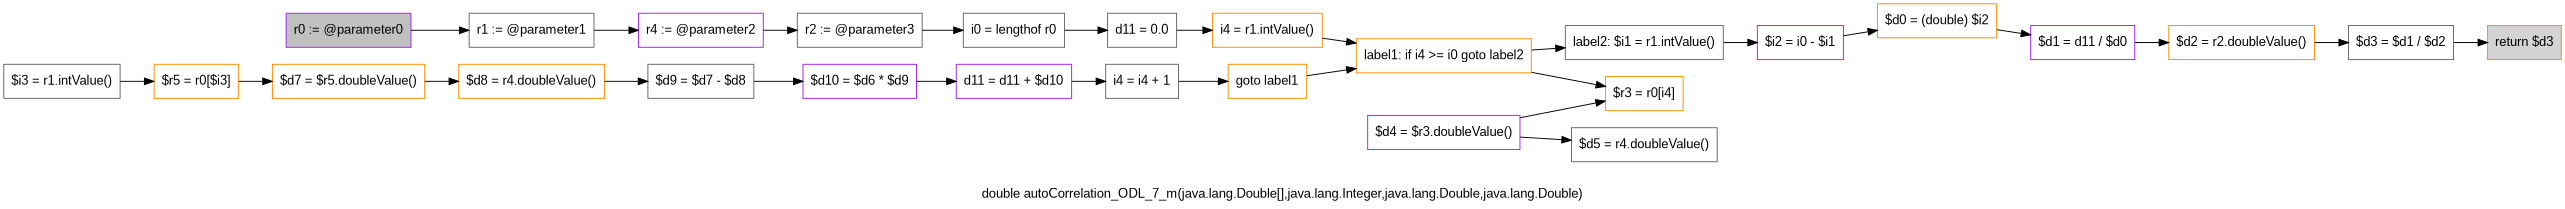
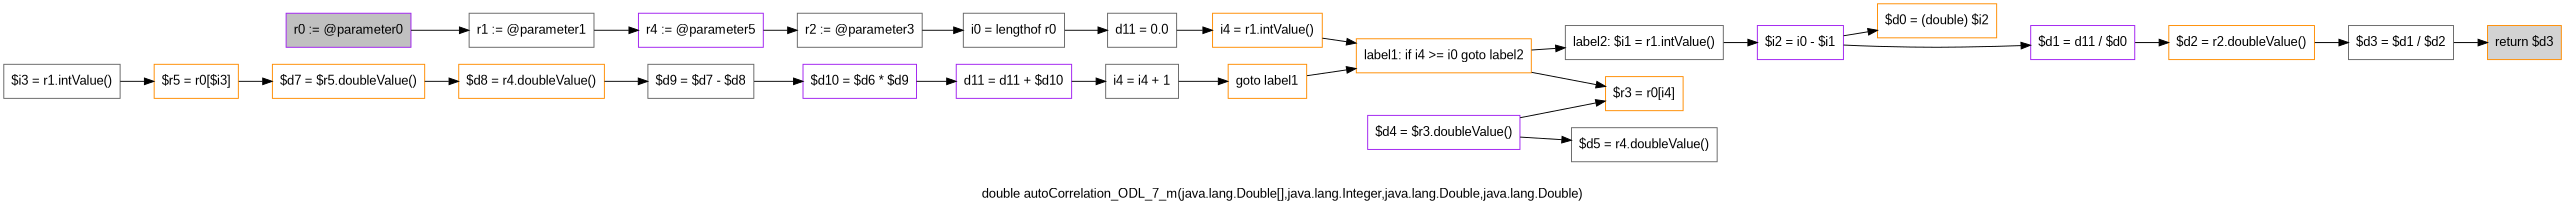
(701, 30) -> (701, 30)
(2009, 32) -> (1932, 47)
